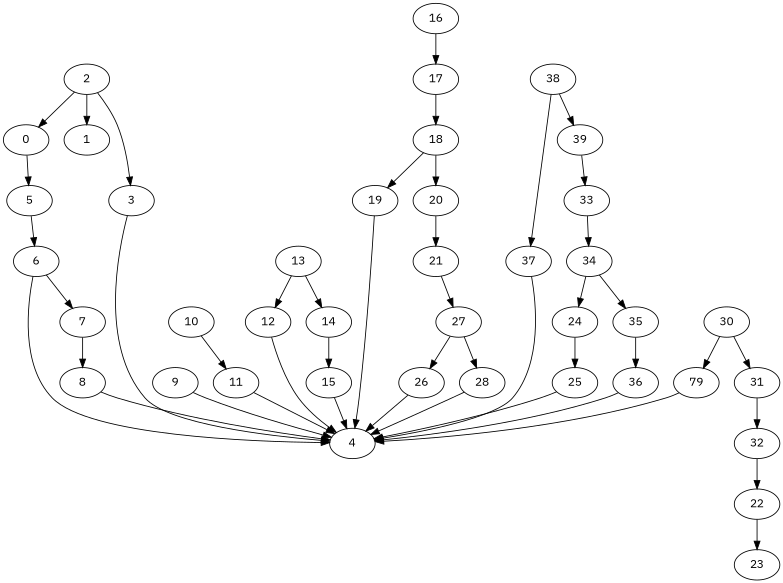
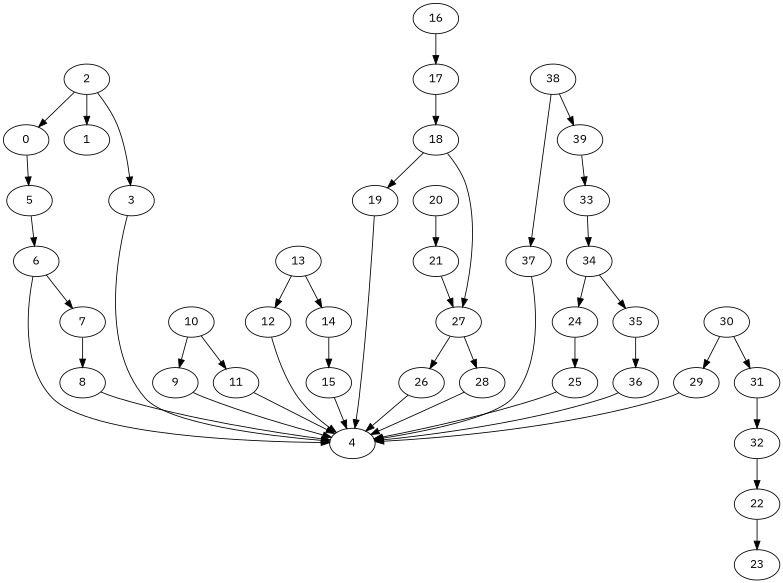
(436, 166) -> (472, 223)
none -> (184, 348)
(696, 383) -> (696, 383)
